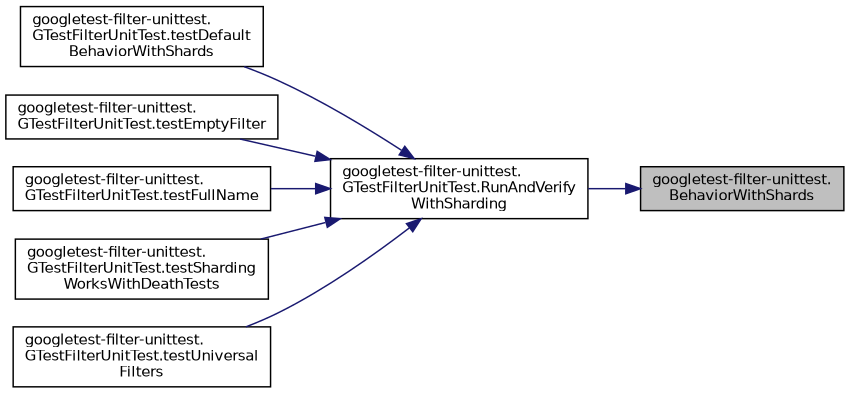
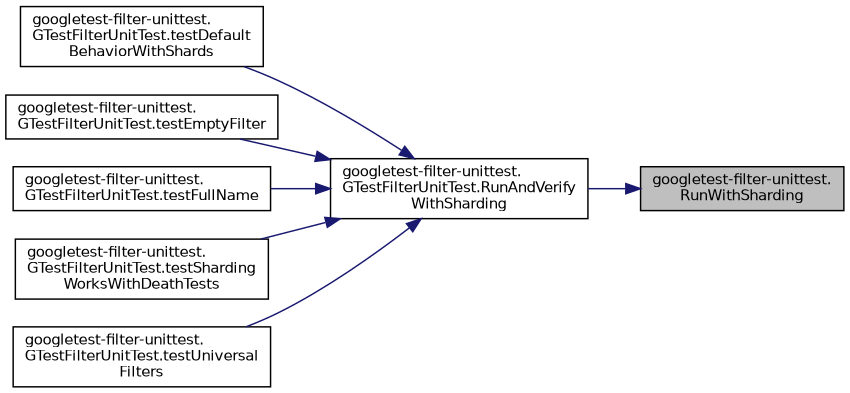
(742, 189) -> (742, 189)
